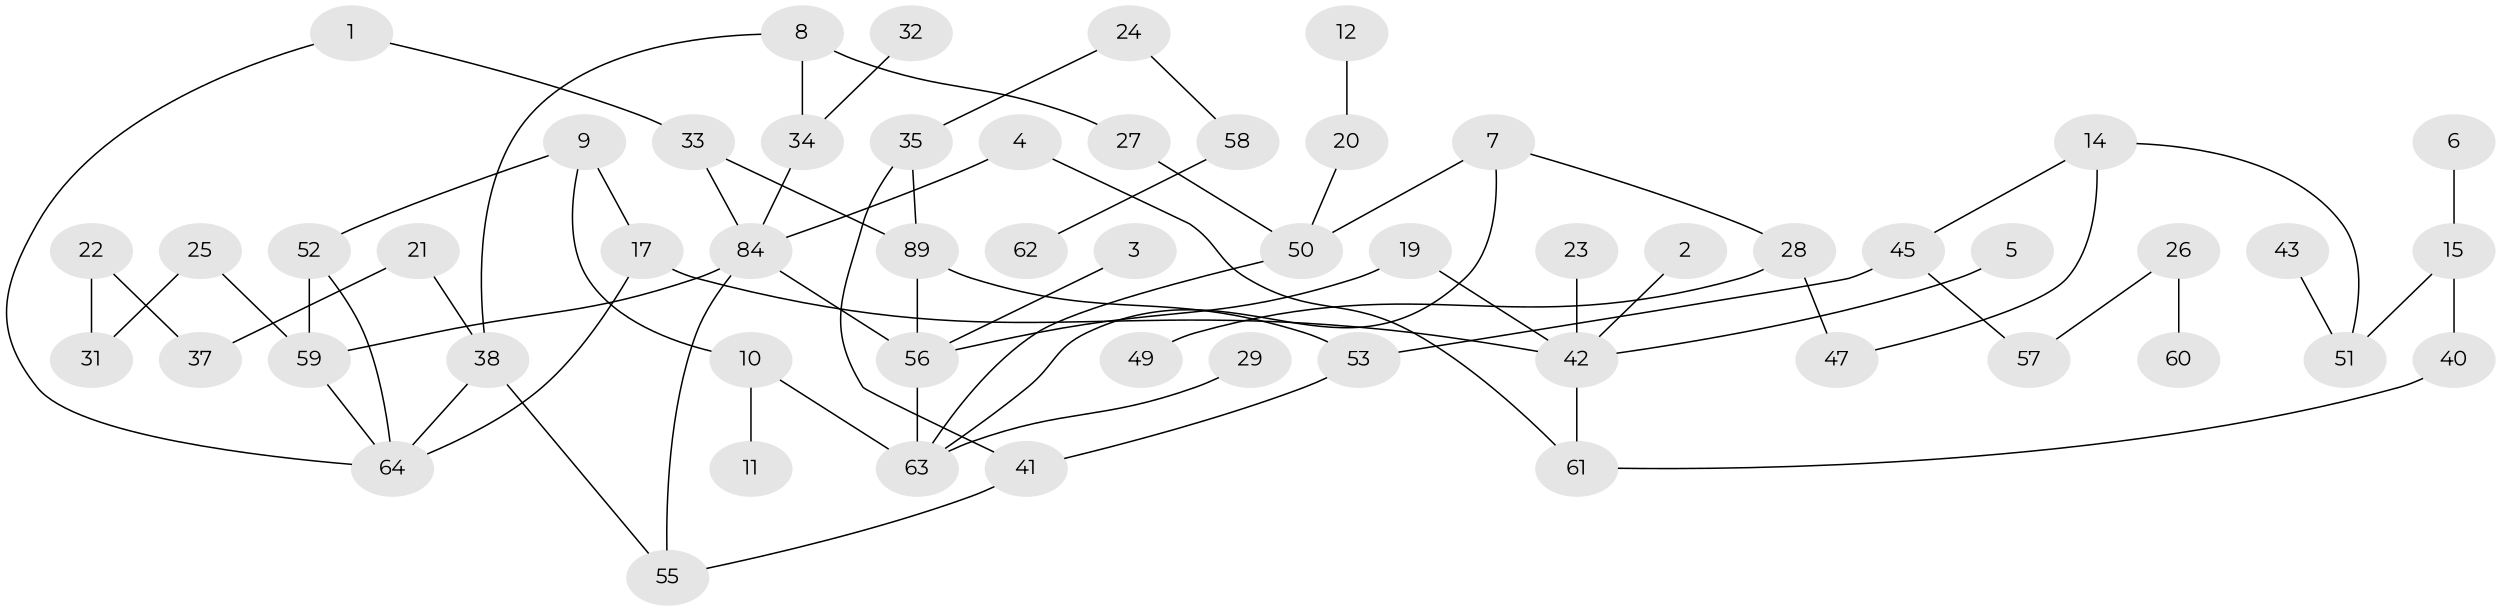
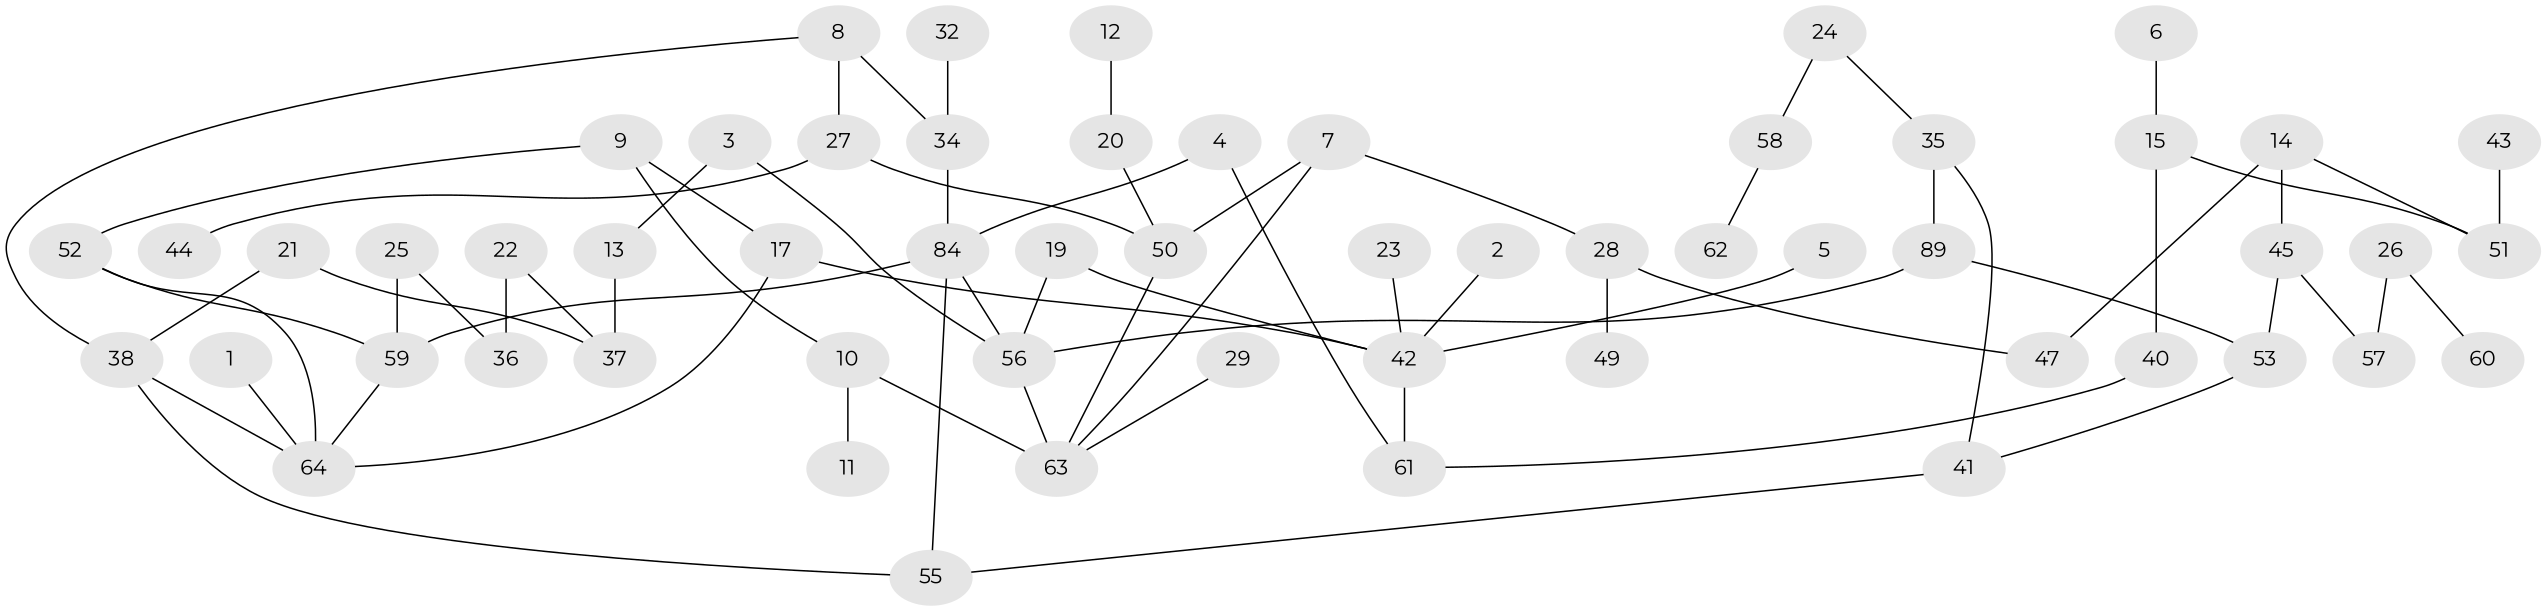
(693, 142) -> none
none -> (179, 251)
none -> (615, 251)
(92, 360) -> (506, 360)
